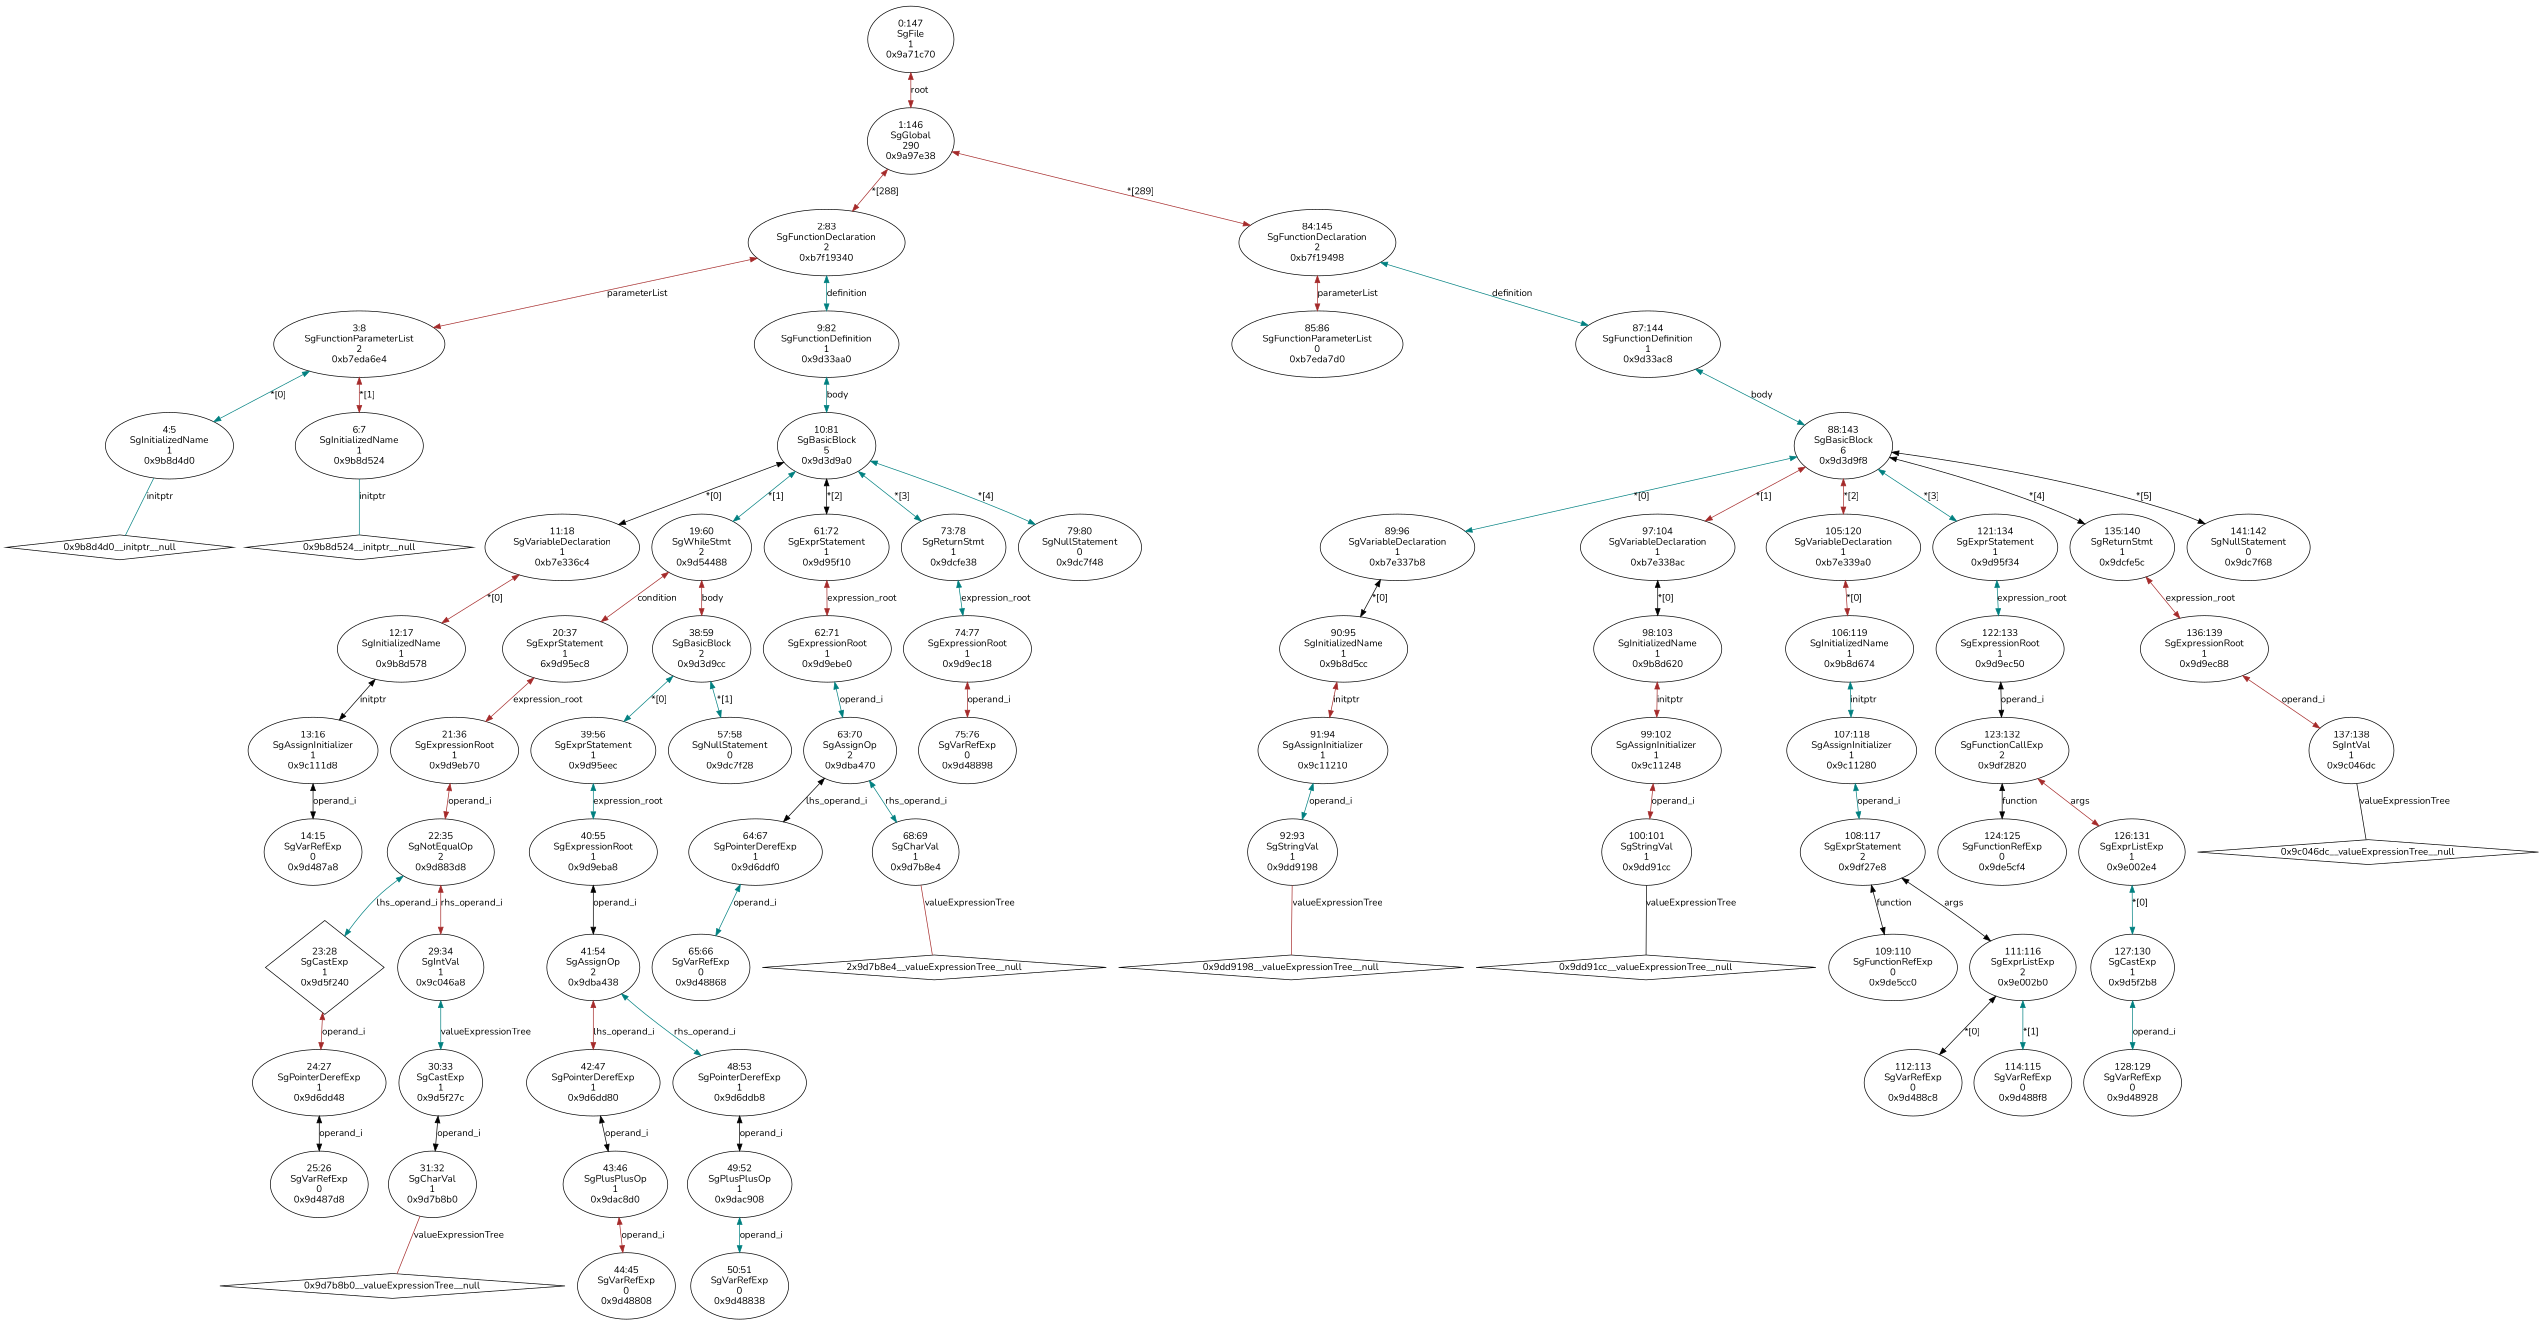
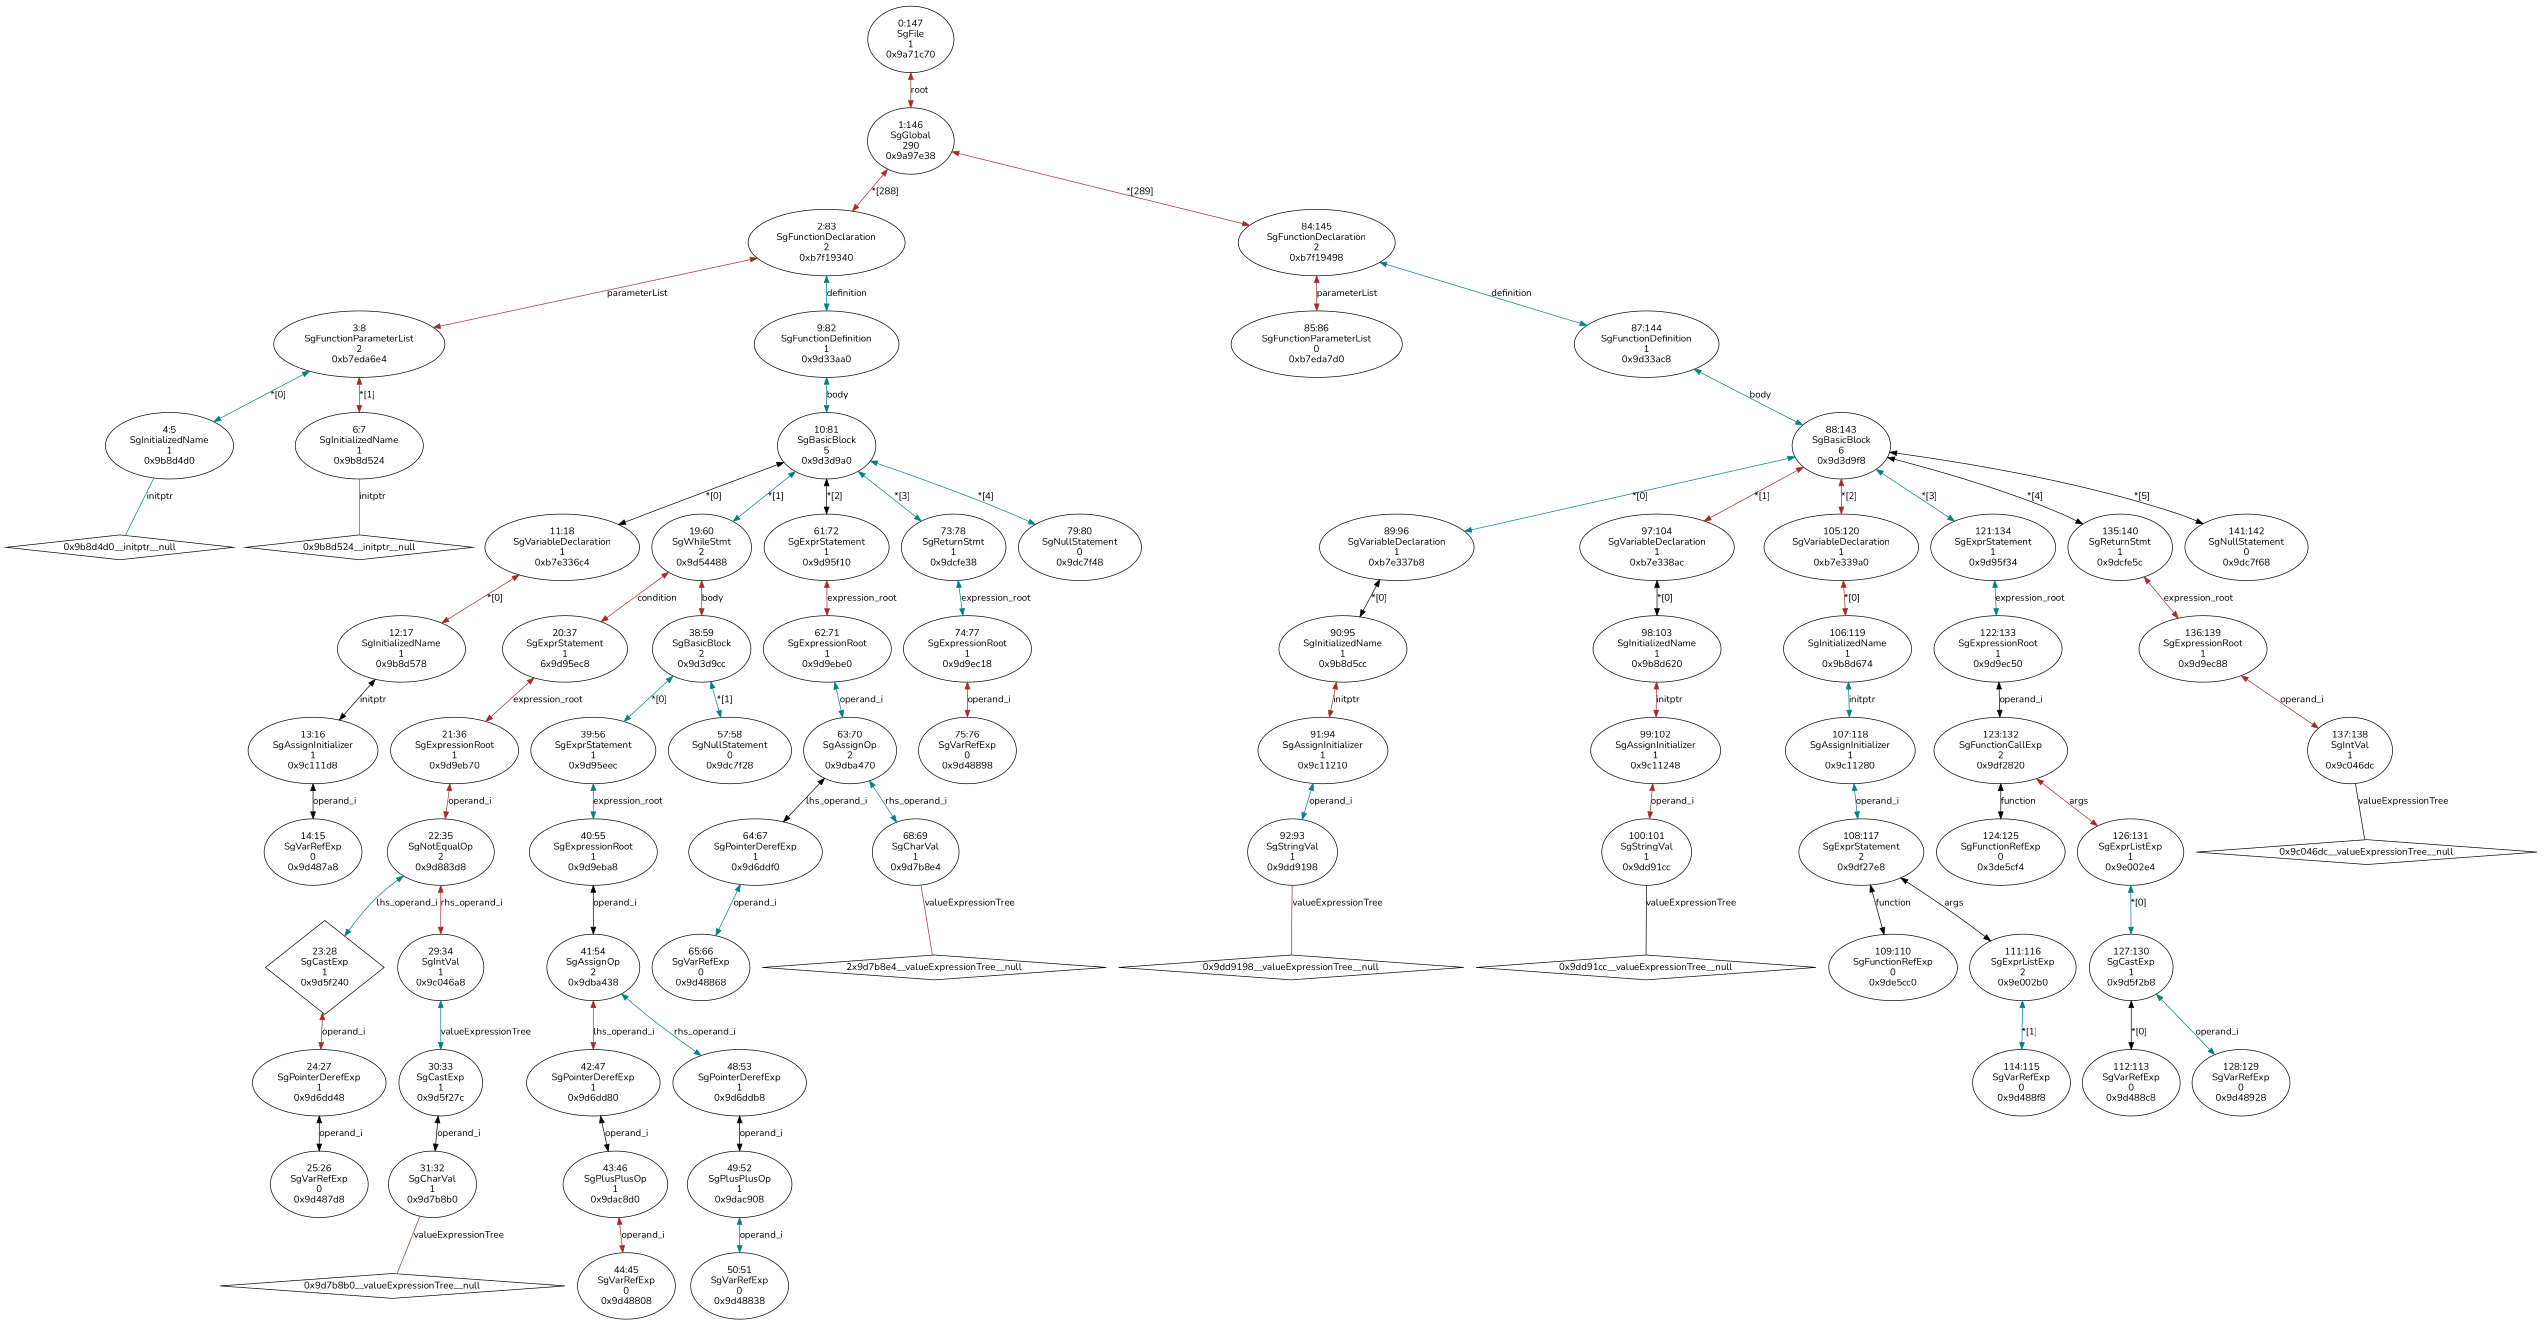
(2002, 852) -> (2001, 852)
(1968, 1026) -> (2131, 1025)
